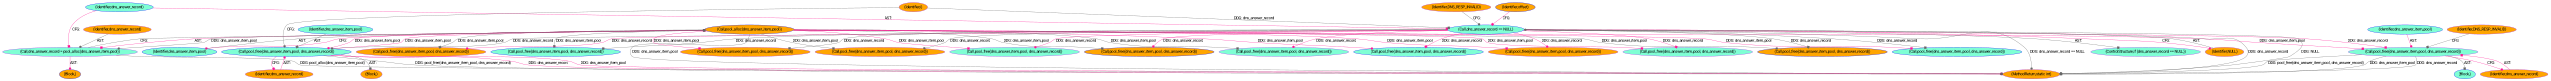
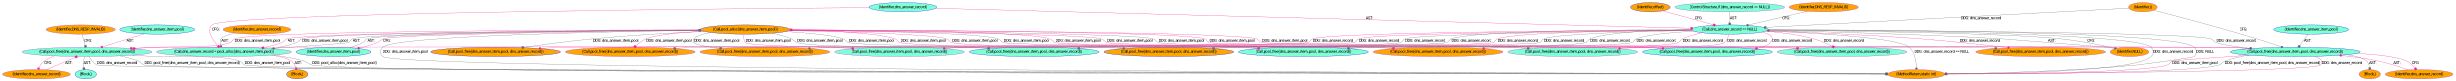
(1867, 32) -> (2011, 36)
(1821, 33) -> (1730, 17)
(145, 41) -> (357, 41)
